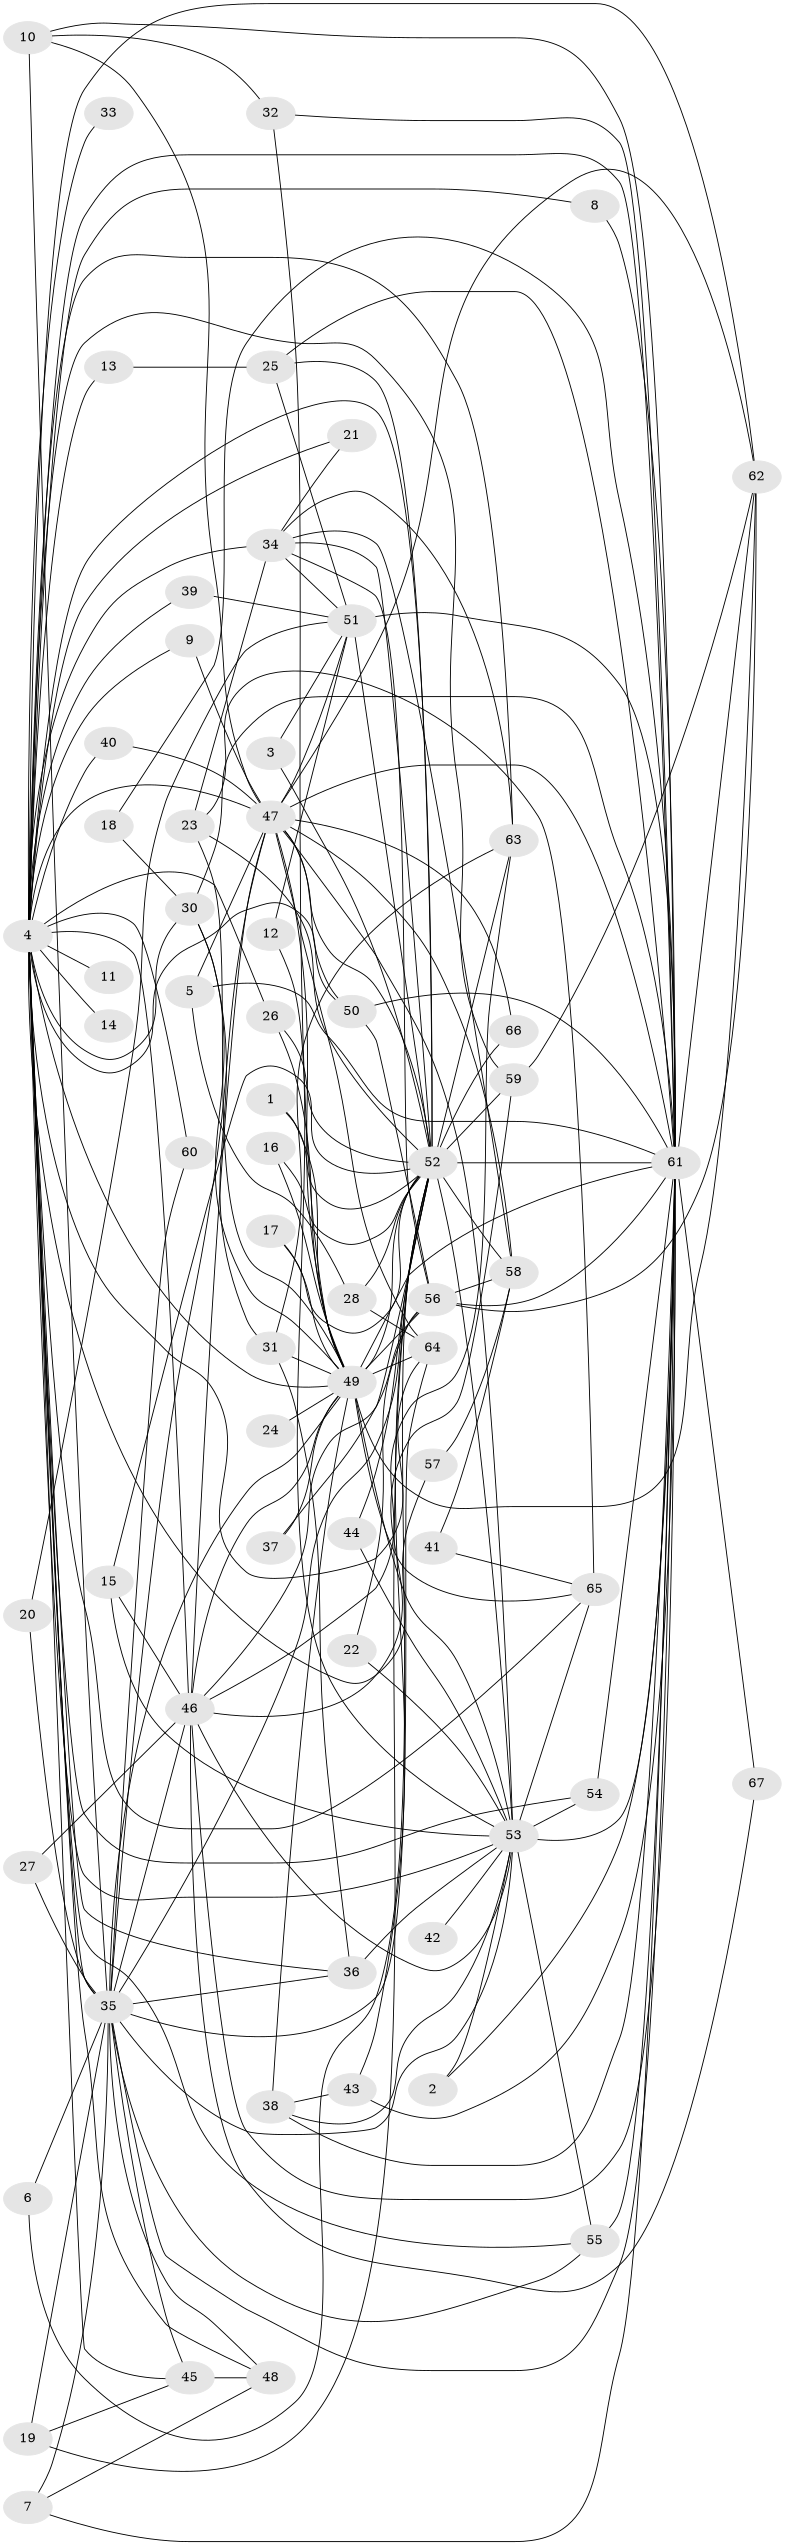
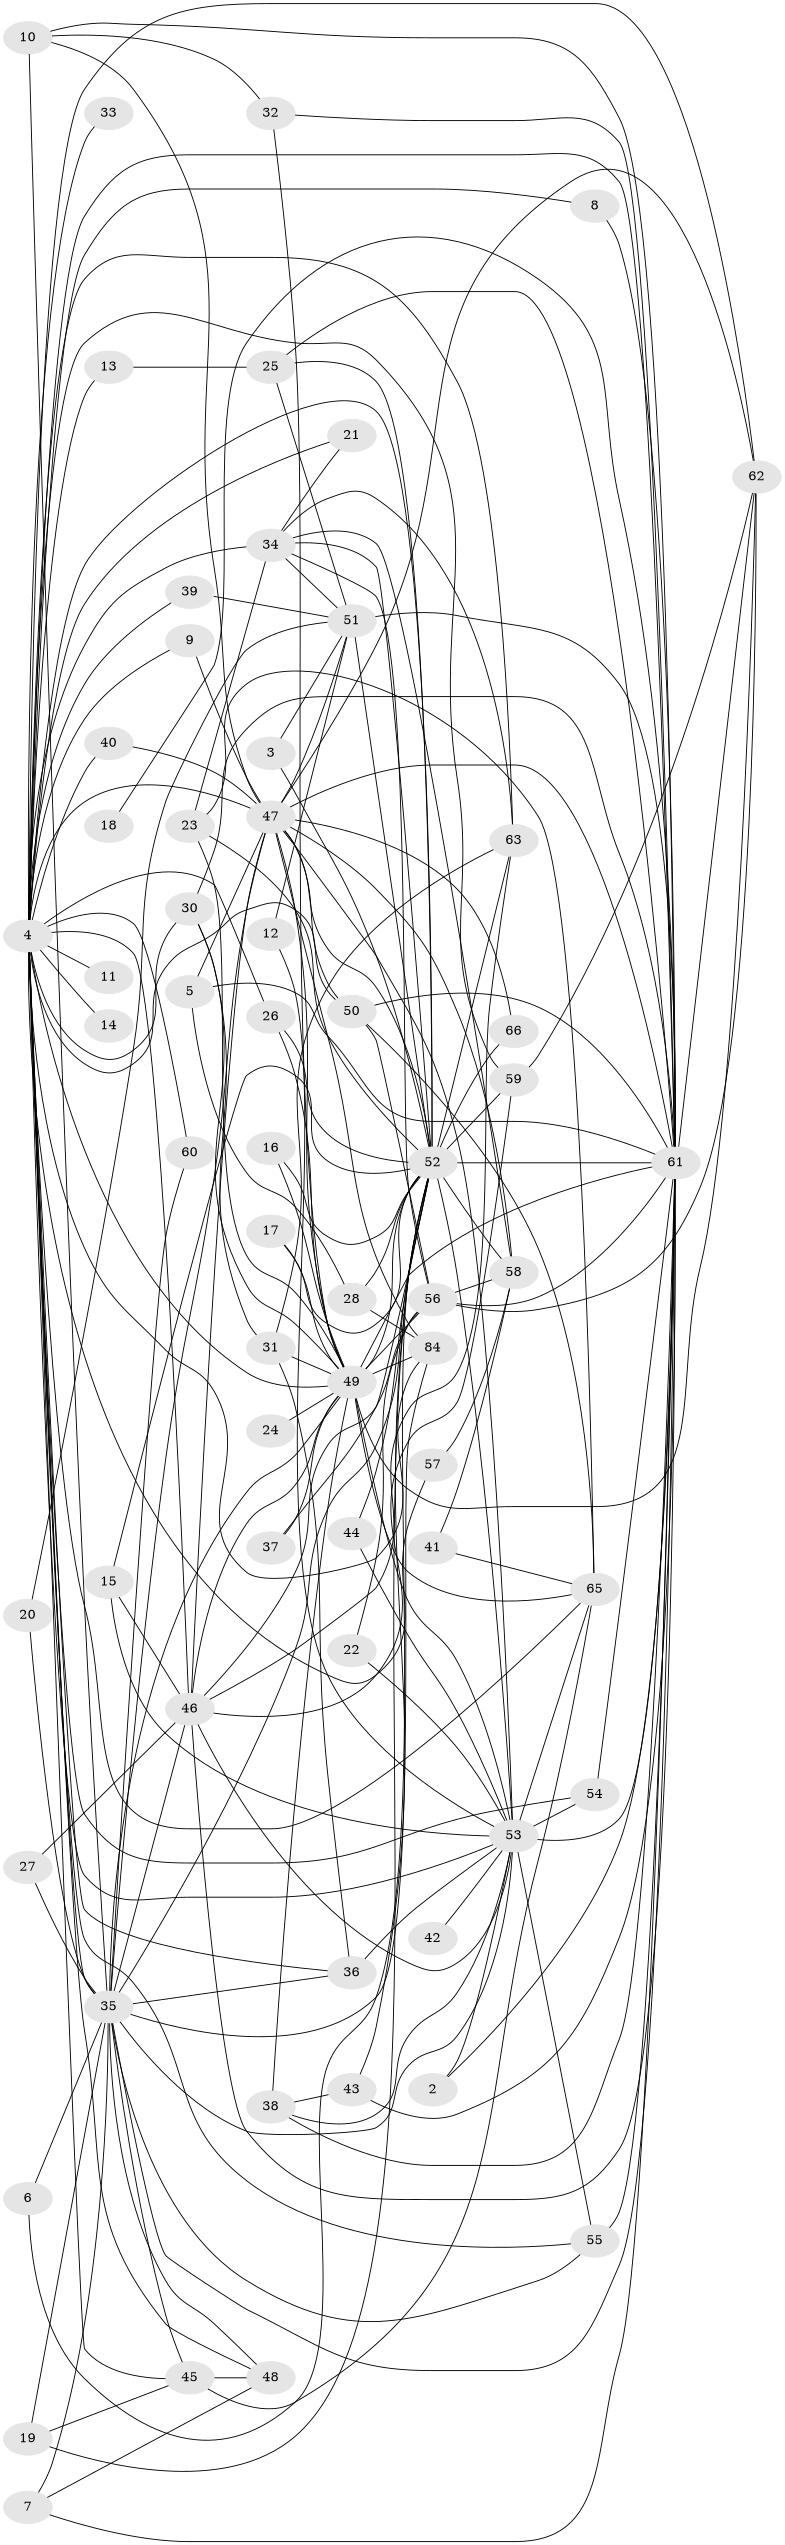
(144, 862) -> none
(271, 1100) -> none
none -> (546, 1271)
(433, 1348) -> (433, 1348)
(757, 1784) -> none
none -> (496, 2082)
